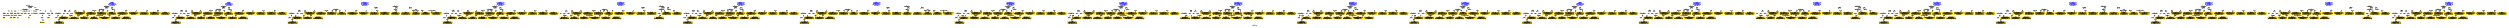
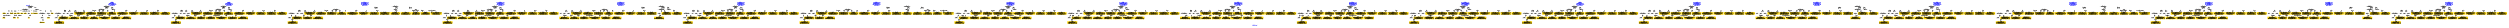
(11, 18) -> none
